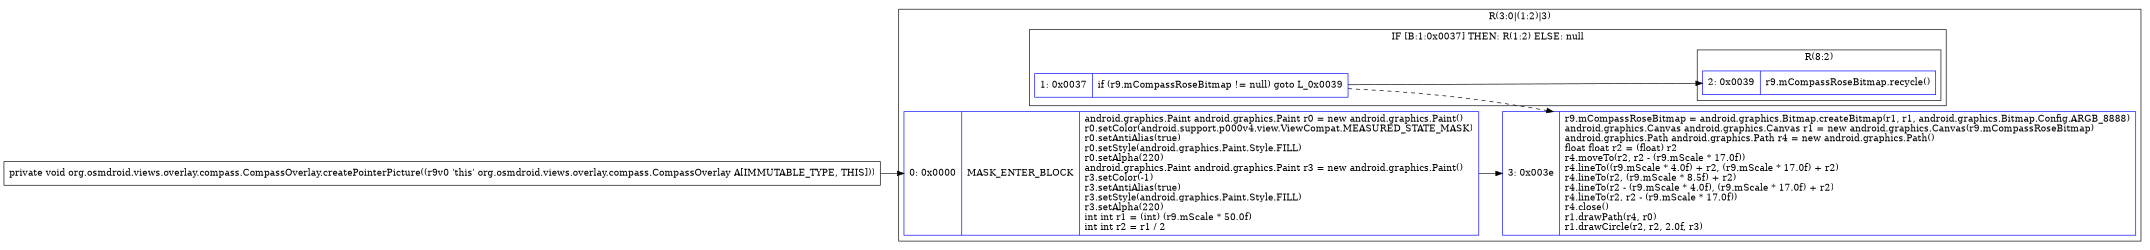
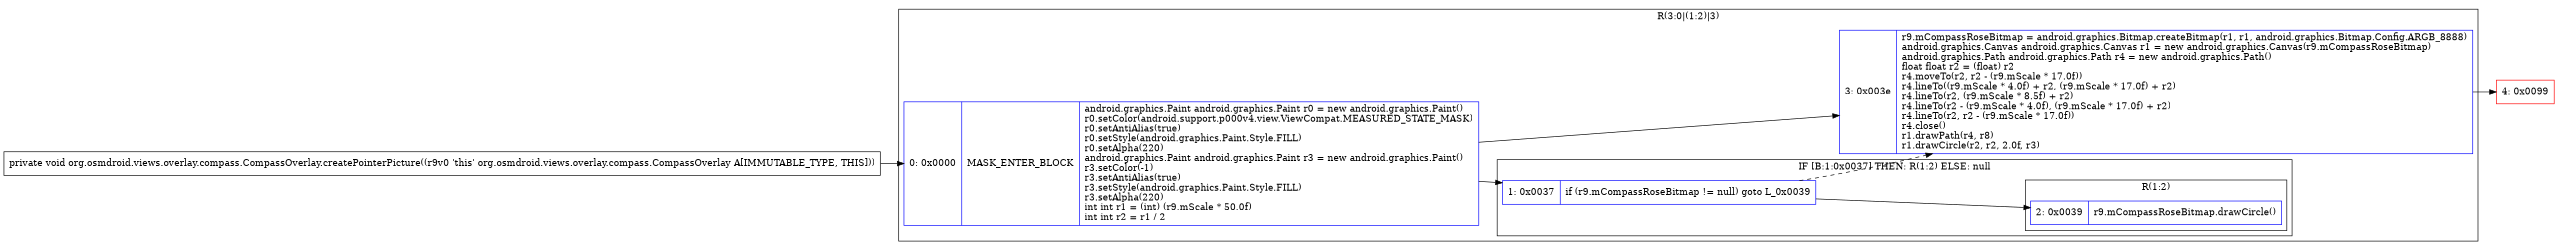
(1819, 57) -> (2156, 188)
(1848, 82) -> (2185, 213)
none -> (2525, 92)
none -> (1487, 182)
(1611, 217) -> (1948, 136)
